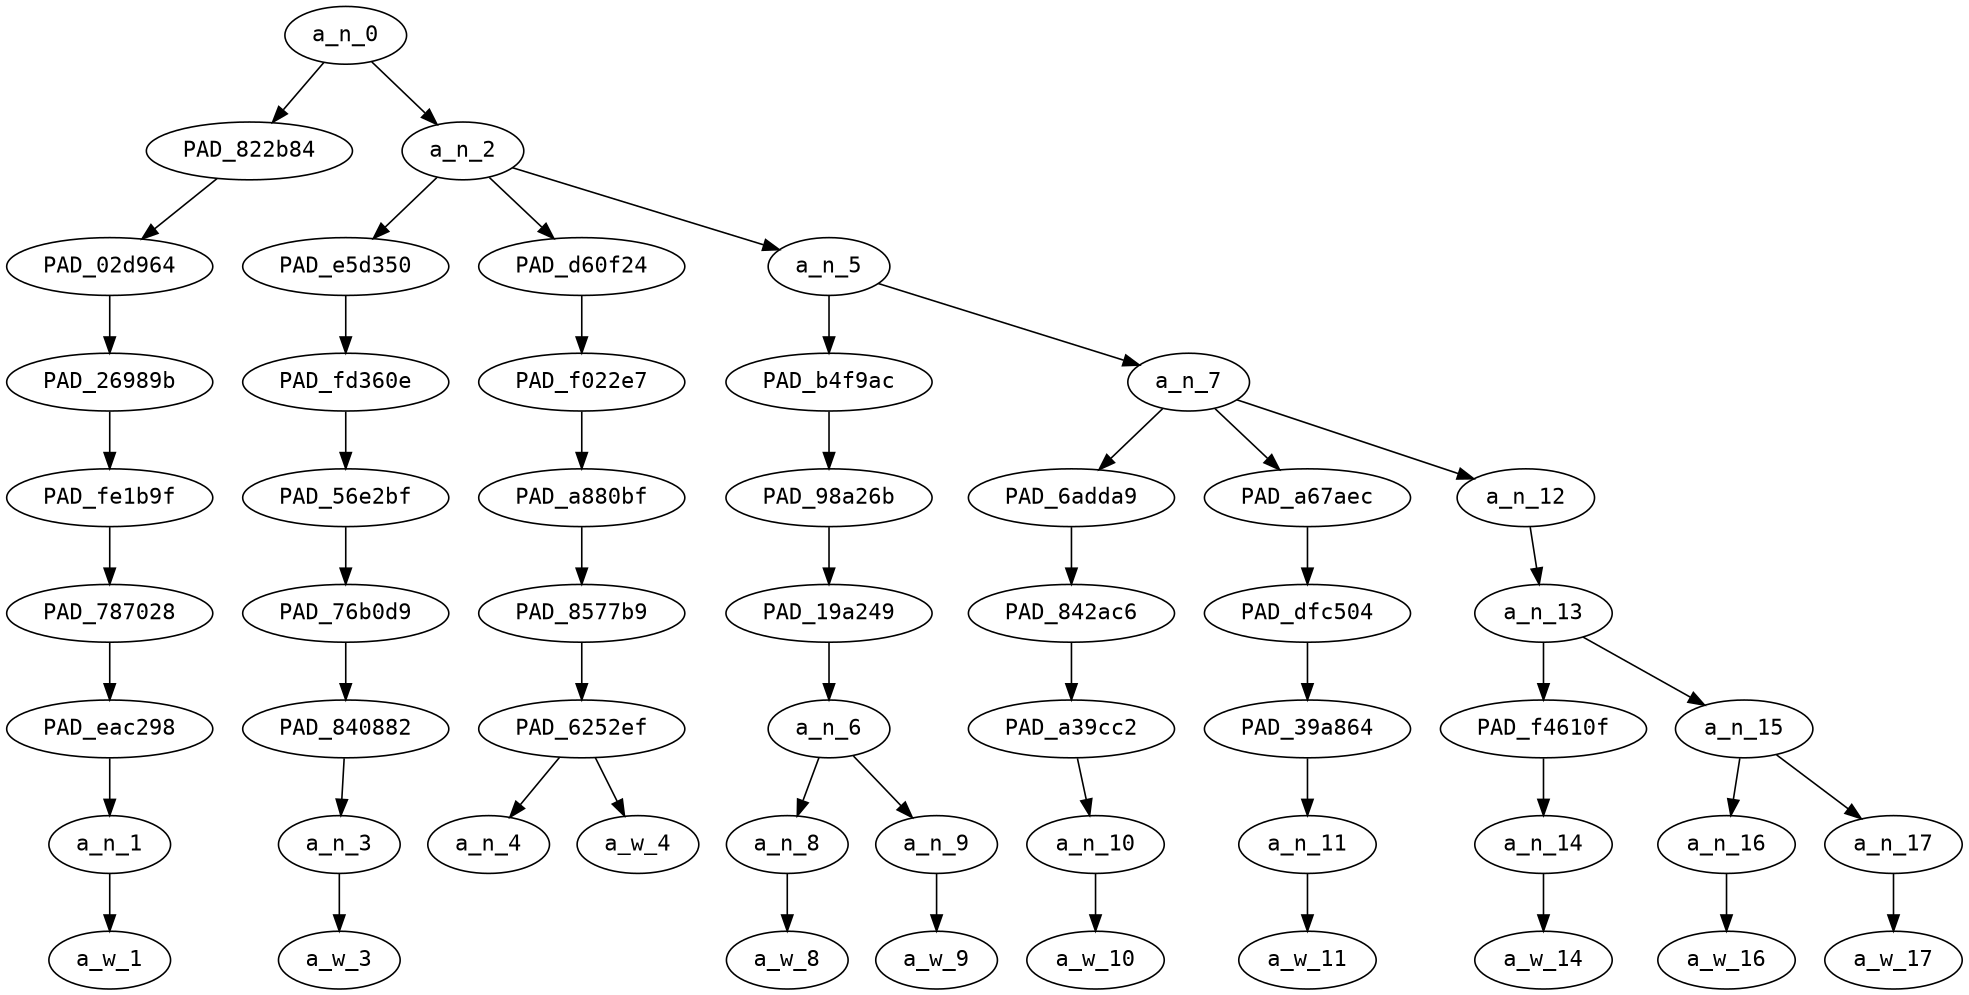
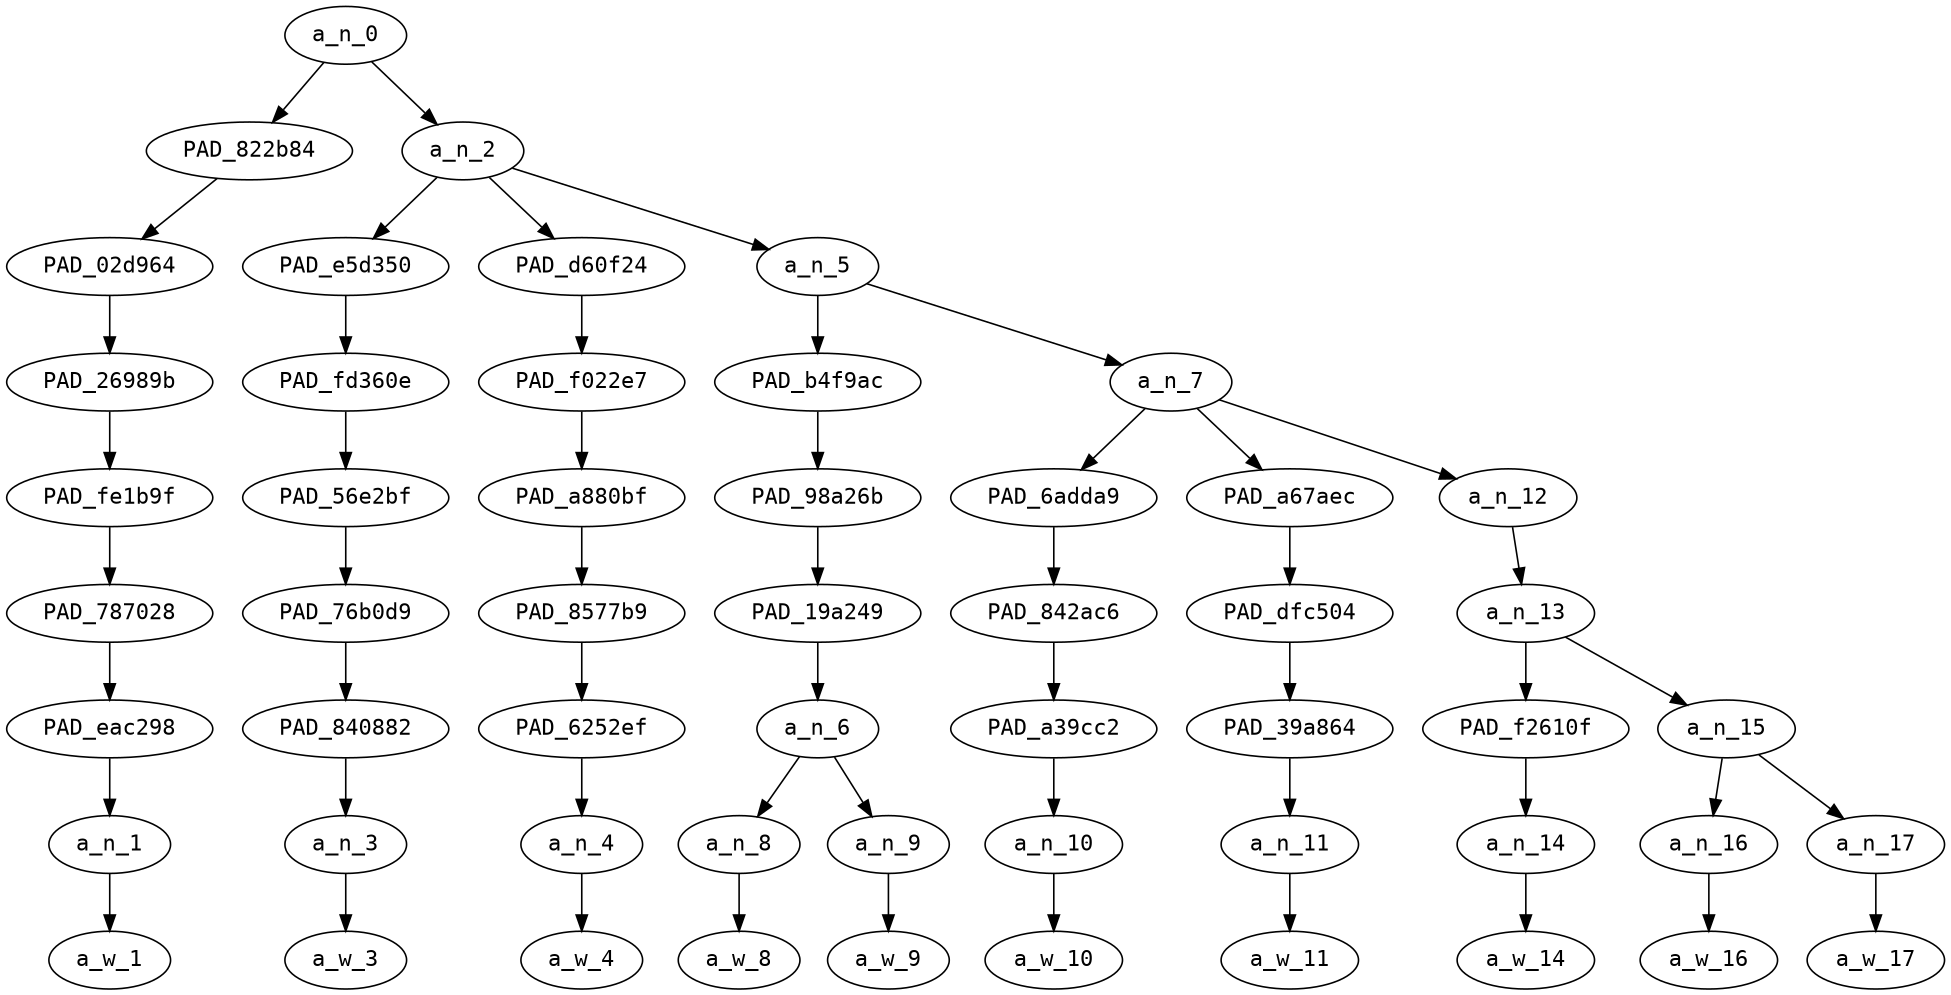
(1543, 729) -> (1526, 729)
(606, 780) -> (582, 894)
